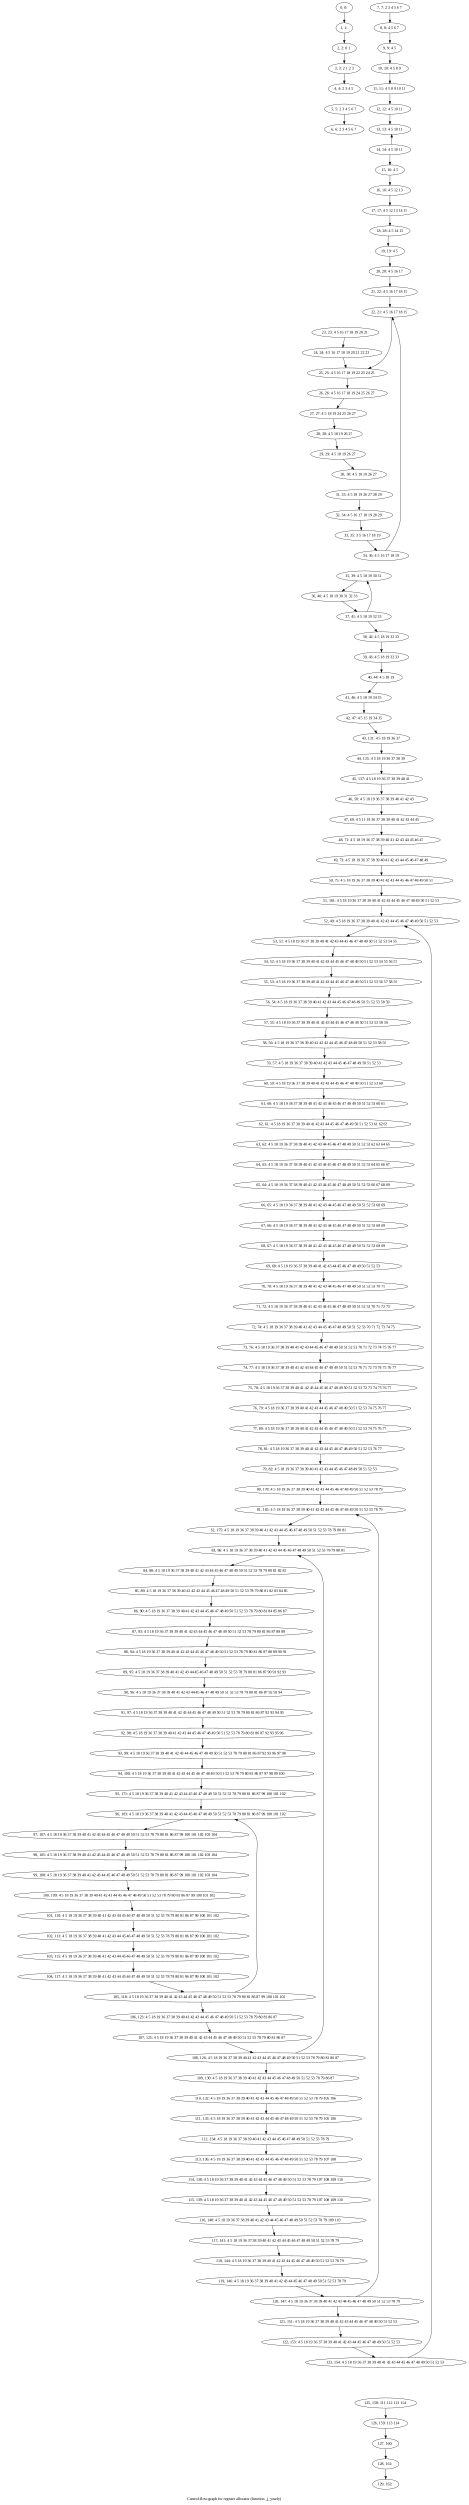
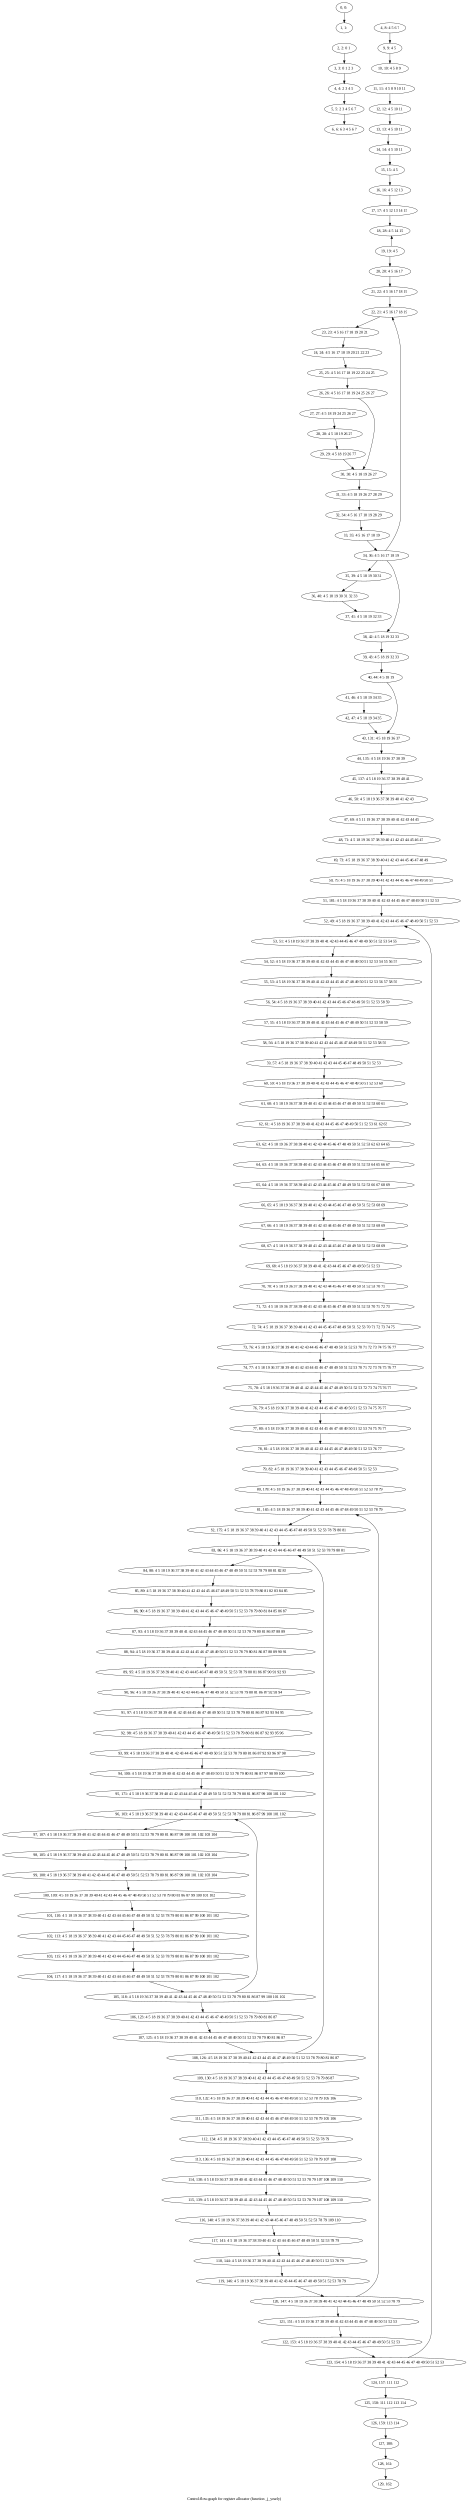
(390, 8) -> none
(390, 28) -> (390, 28)
(344, 37) -> none
(344, 69) -> (344, 69)
(390, 77) -> none
none -> (344, 98)
(344, 129) -> (344, 129)
(392, 141) -> (388, 138)
(390, 170) -> (390, 170)
(388, 240) -> (392, 242)
(390, 347) -> (369, 322)
(341, 402) -> (374, 430)
(338, 454) -> (338, 454)
none -> (359, 483)
(362, 535) -> (362, 535)
(372, 598) -> (374, 565)
(372, 626) -> (400, 595)
(374, 687) -> (397, 706)
(364, 718) -> (364, 718)
(381, 808) -> none
(381, 849) -> none
none -> (386, 2383)
(386, 2444) -> (386, 2444)
